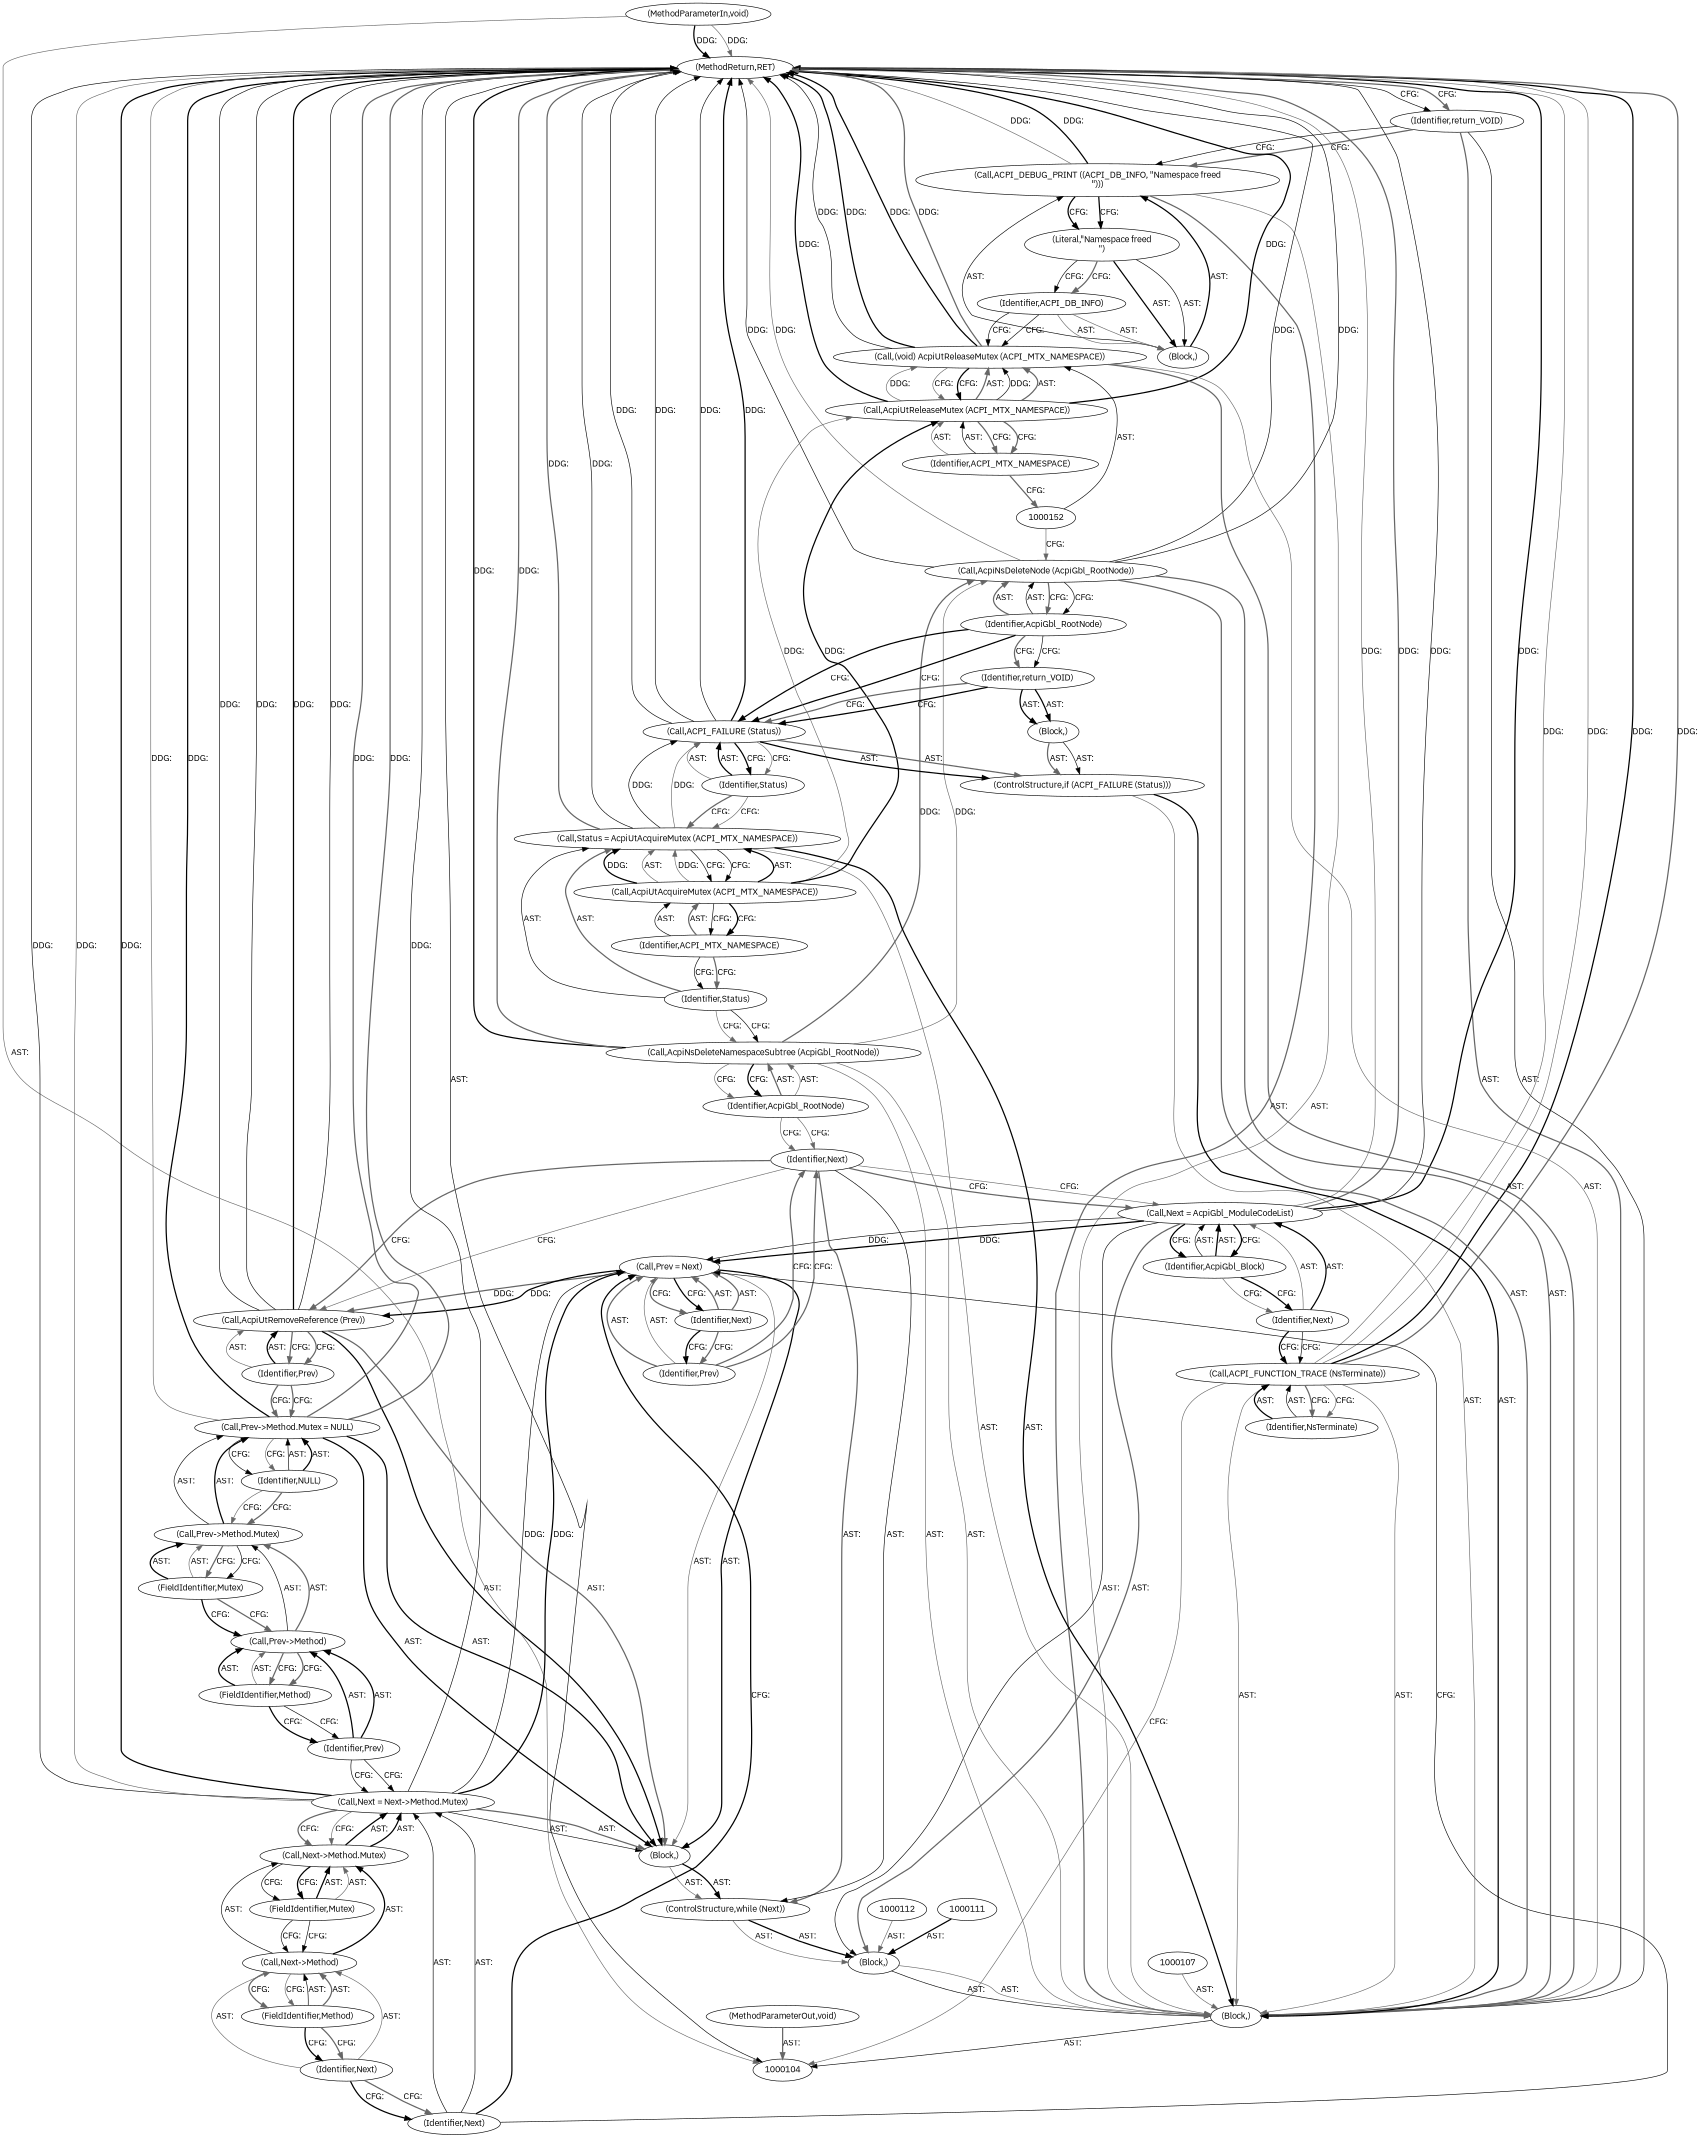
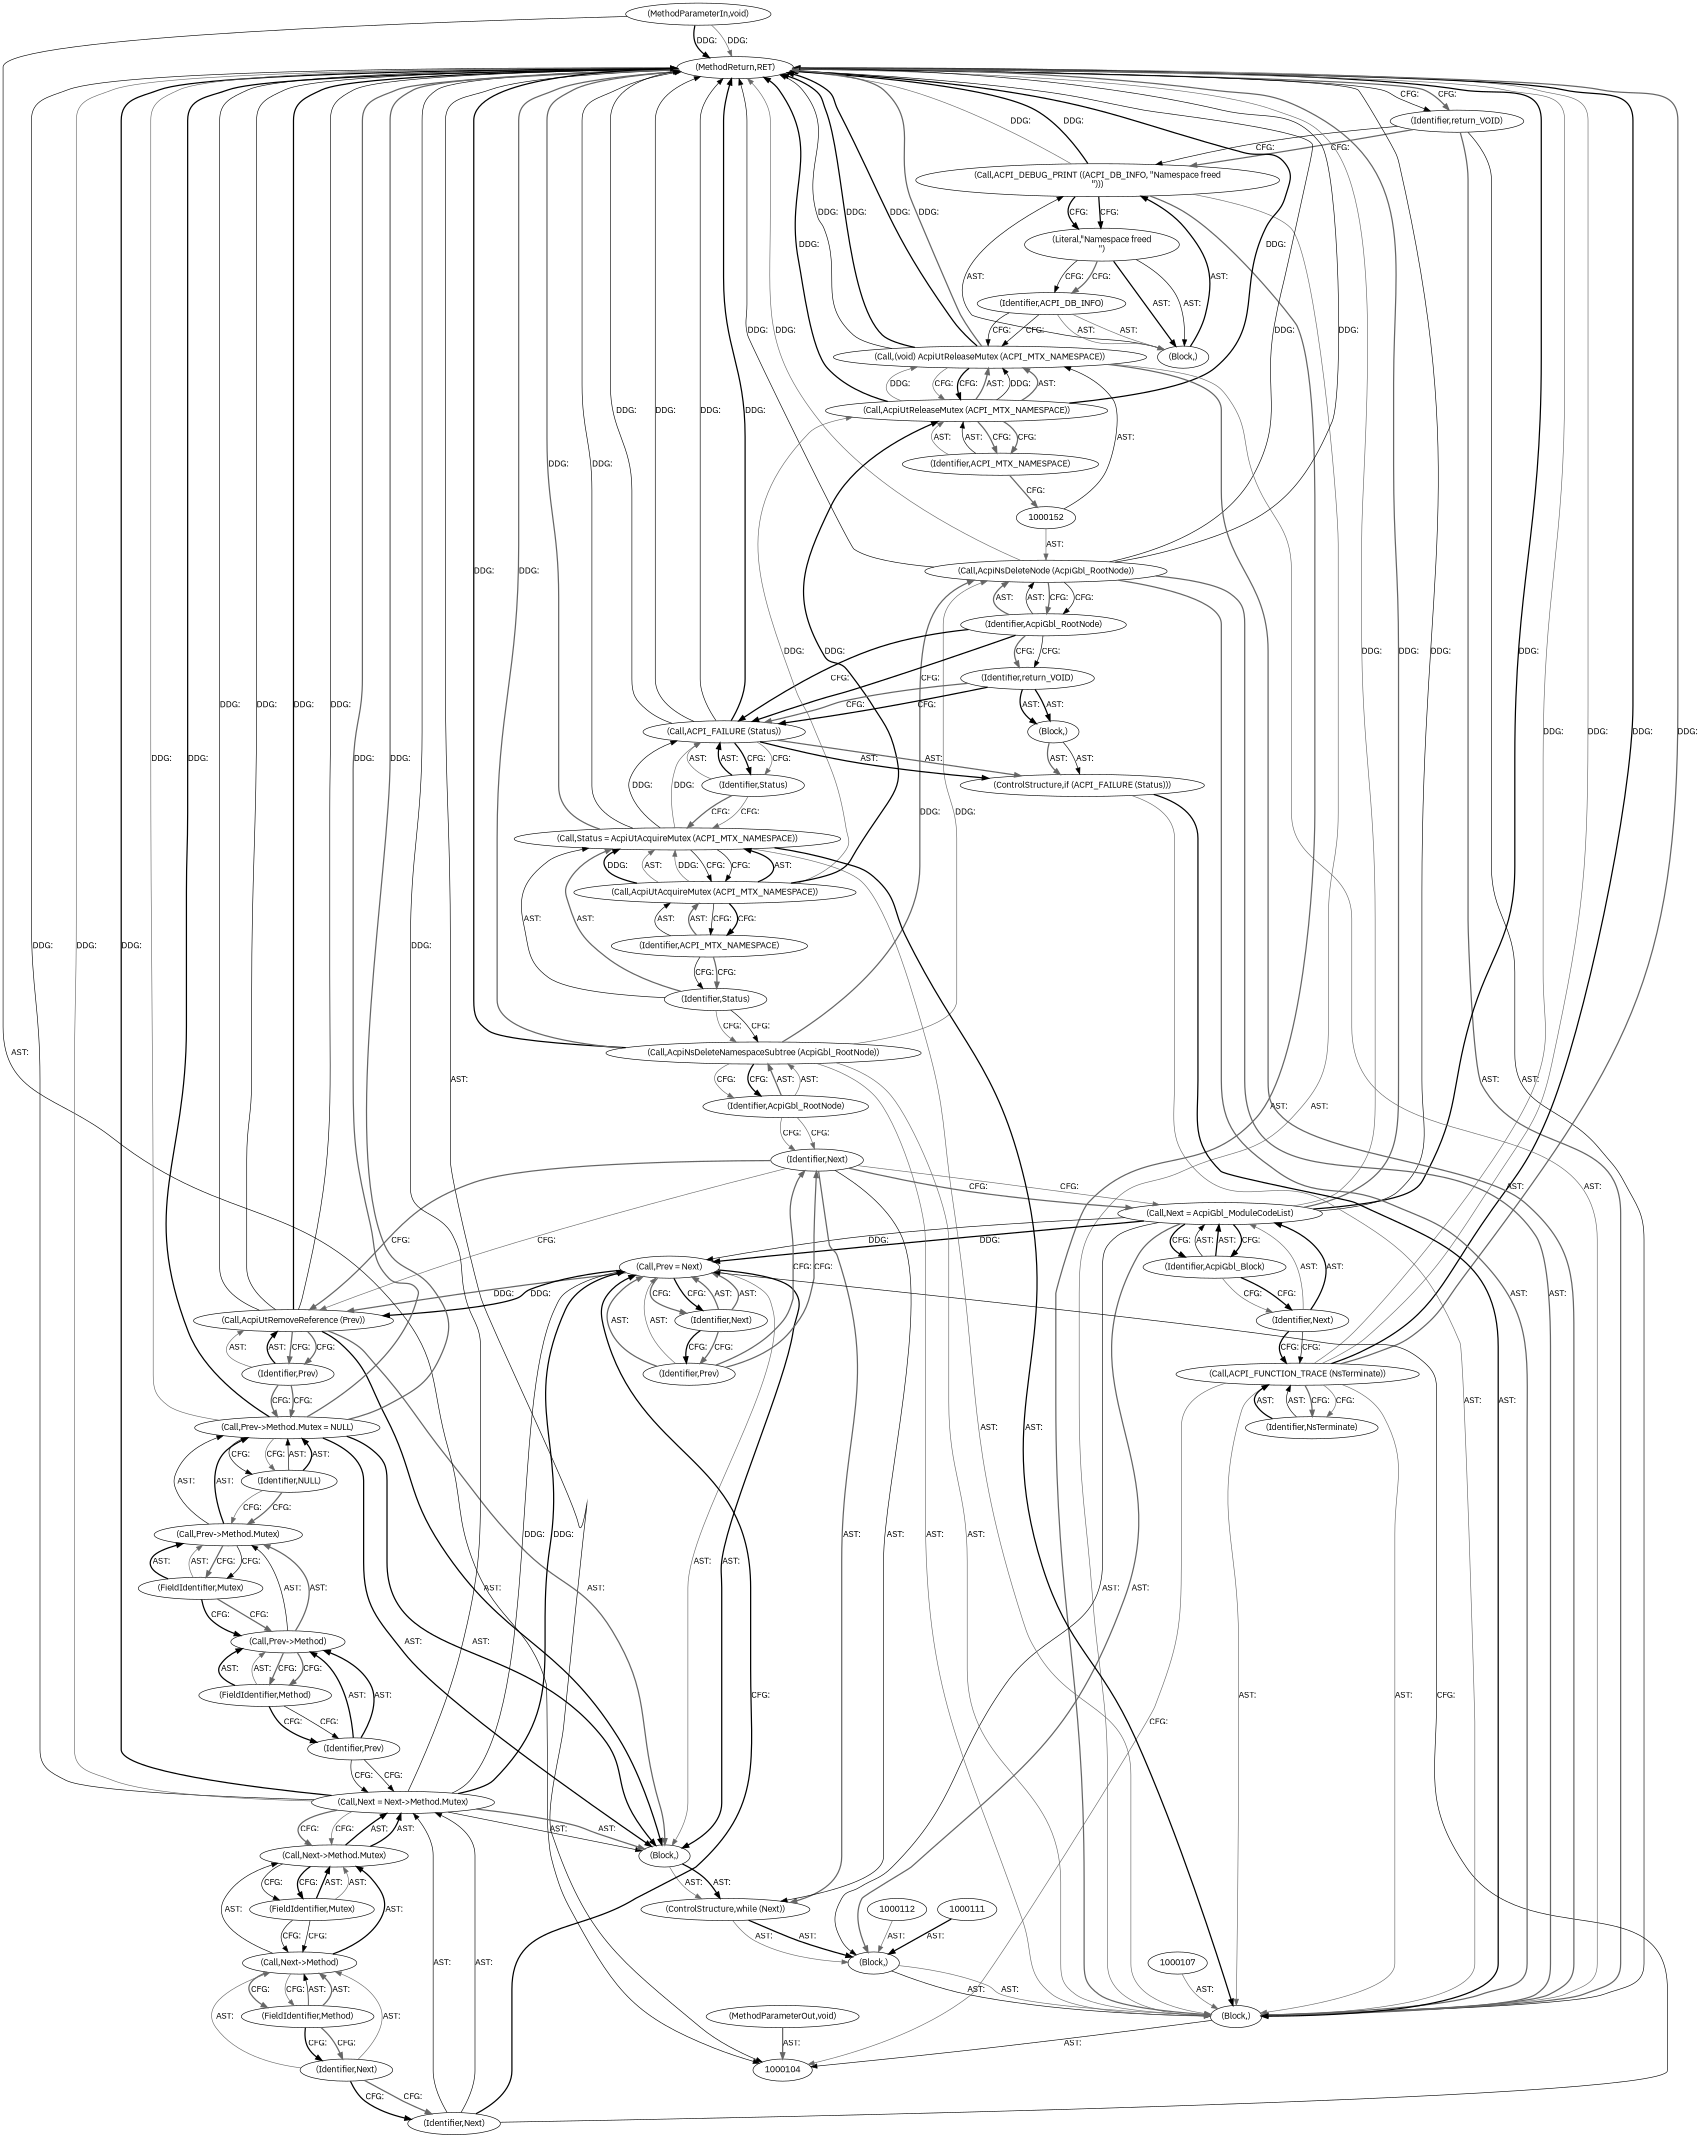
(1056, 545) -> (1056, 545)
(3, 927) -> (3, 927)
